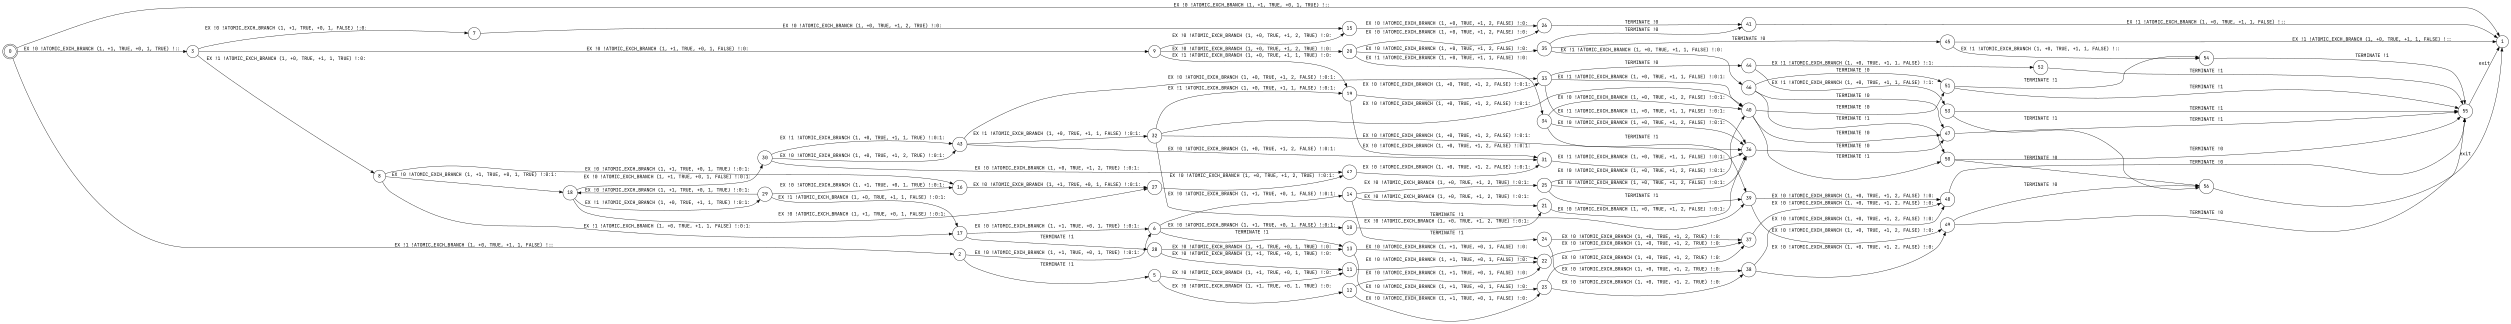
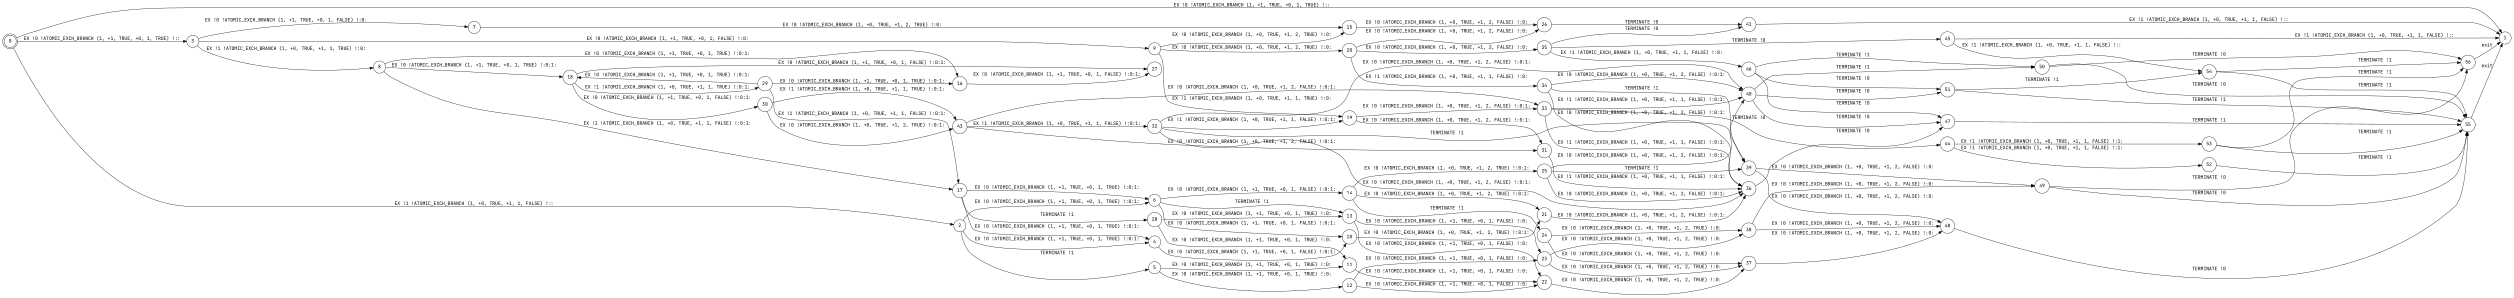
none -> (2337, 67)
(1349, 172) -> none
none -> (1155, 242)
